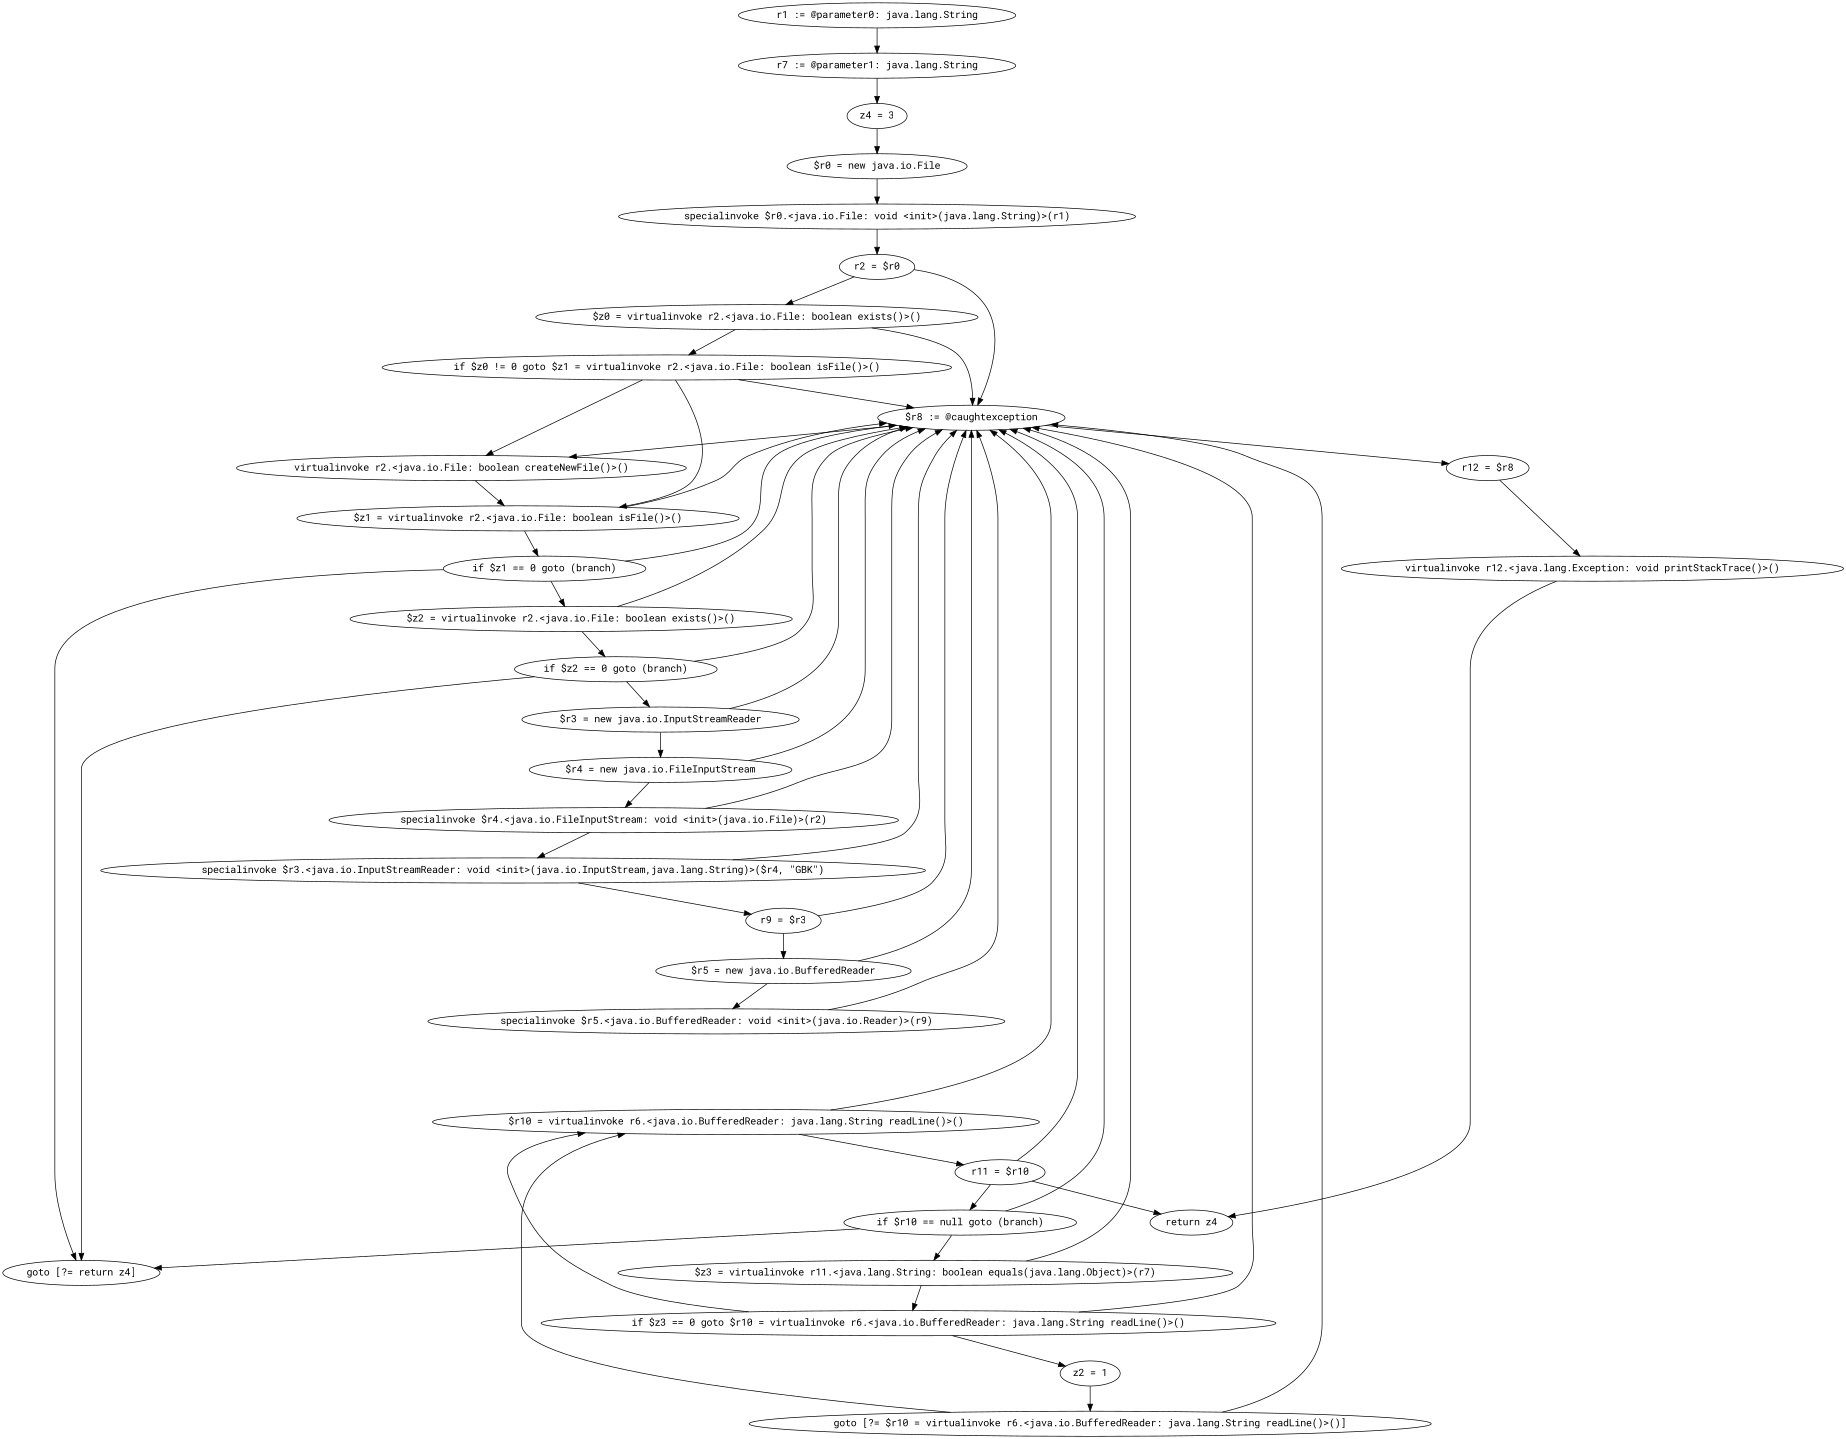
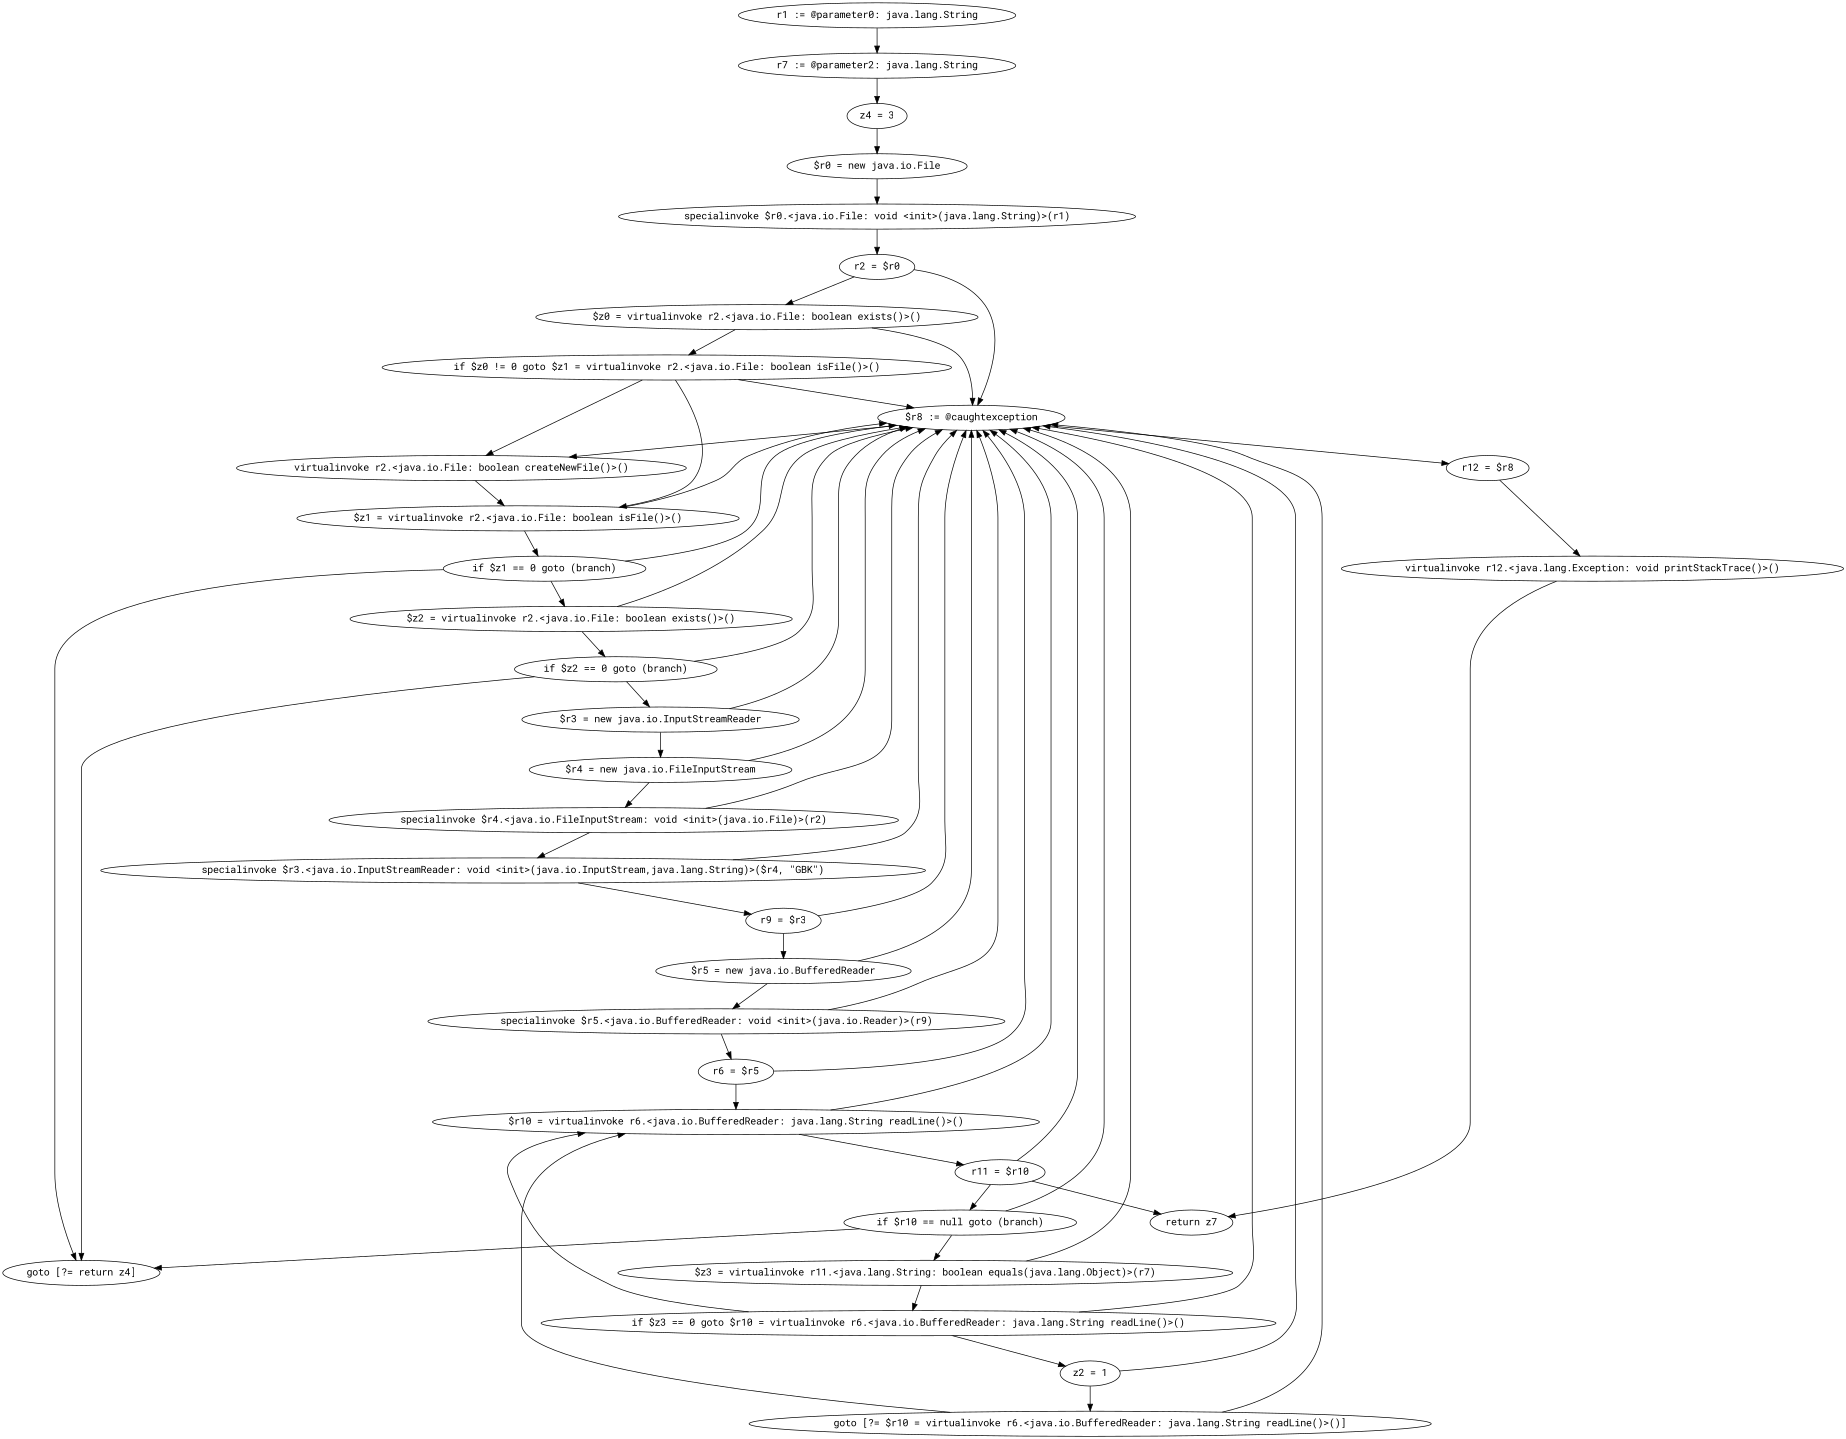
(877, 66) -> (877, 66)
none -> (1296, 877)
none -> (736, 1072)
(1191, 1223) -> (1191, 1223)
